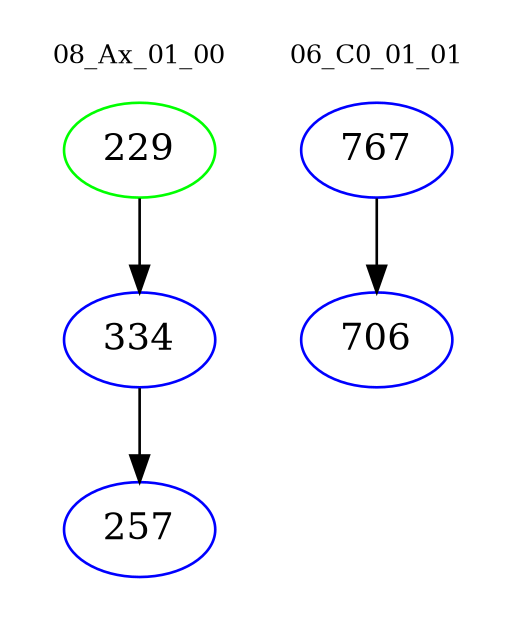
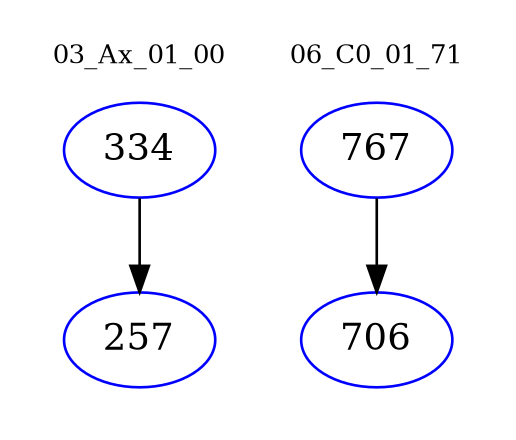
(140, 57) -> (140, 57)
(377, 57) -> (377, 57)
(140, 150) -> none
